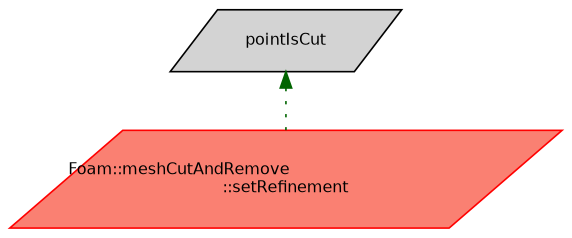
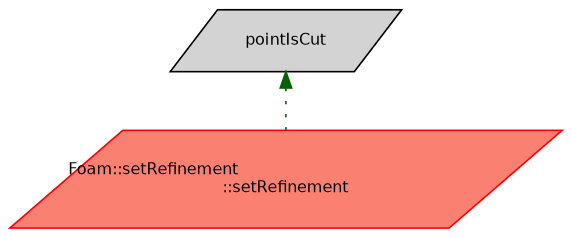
(286, 179) -> (286, 179)
